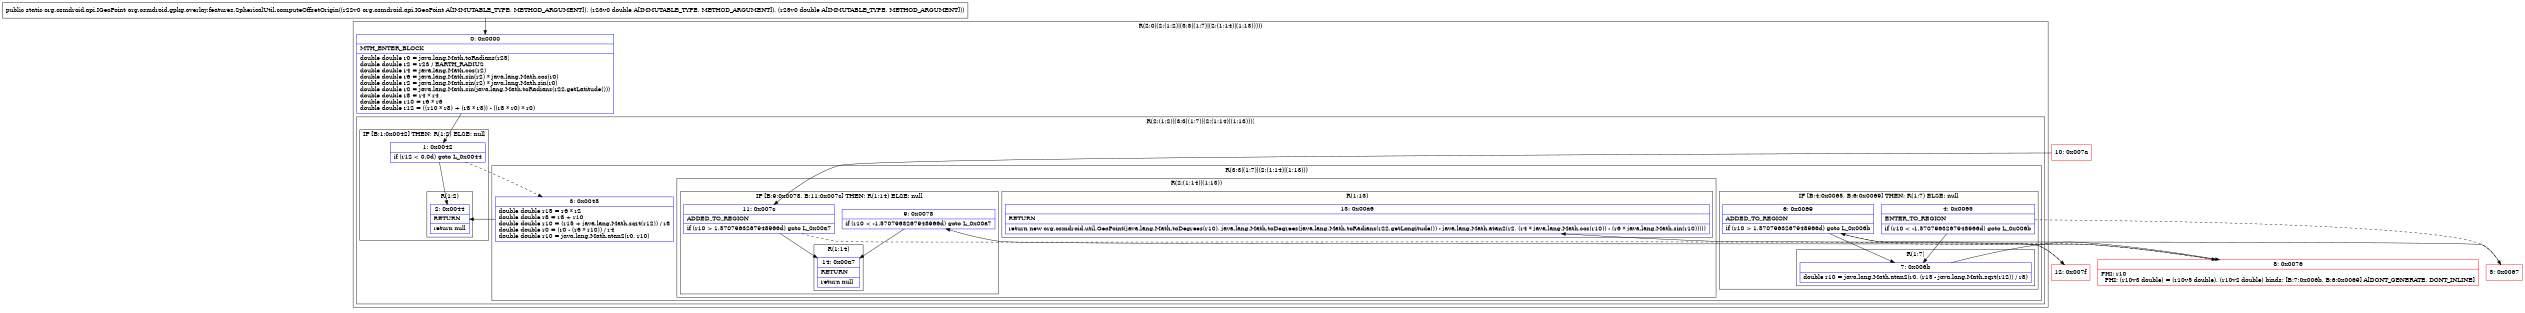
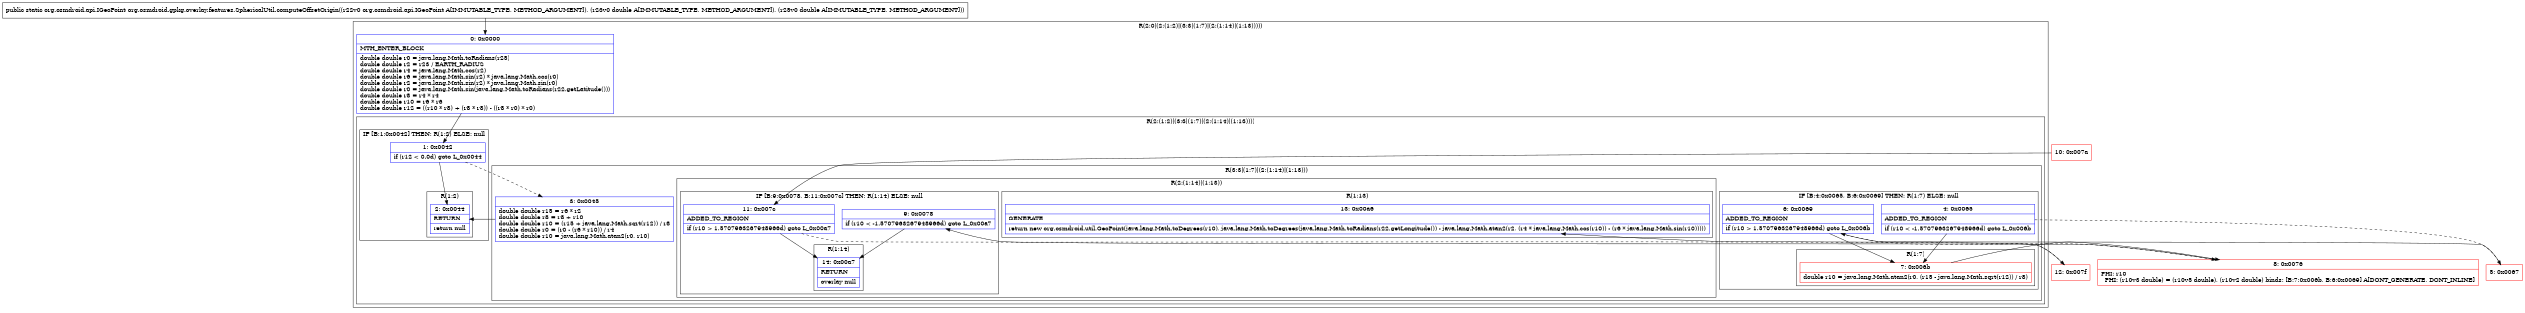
(1022, 219) -> (1026, 219)
(1916, 219) -> (1916, 219)
(1916, 272) -> (1916, 272)
(837, 282) -> (839, 282)
